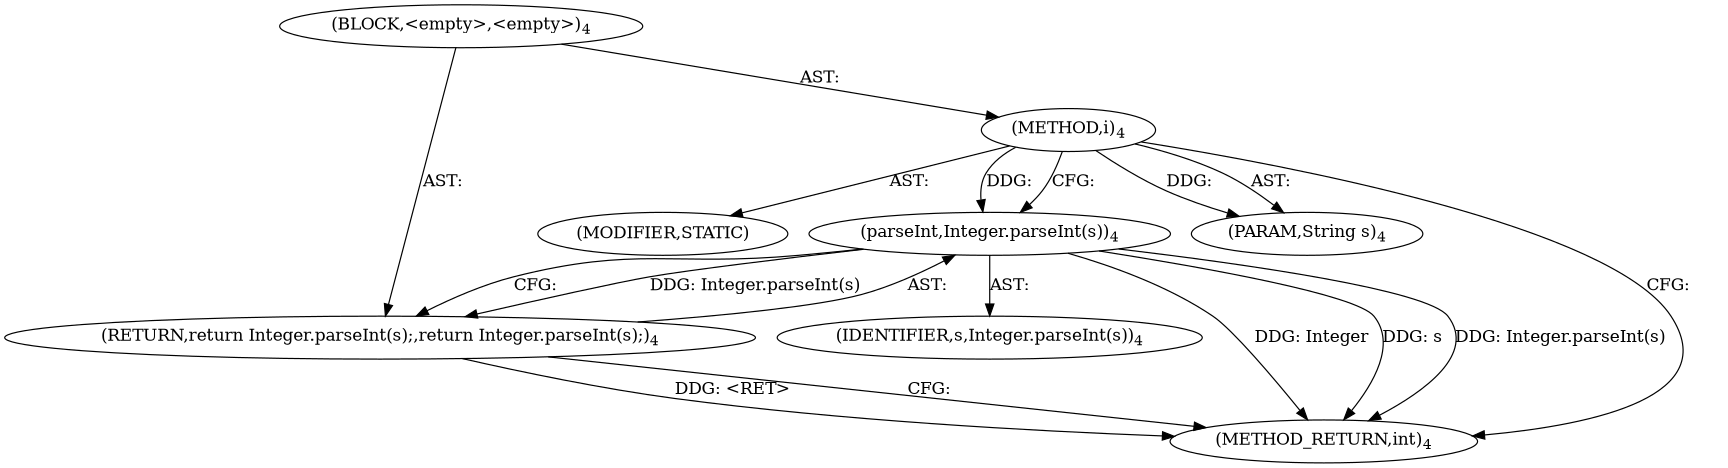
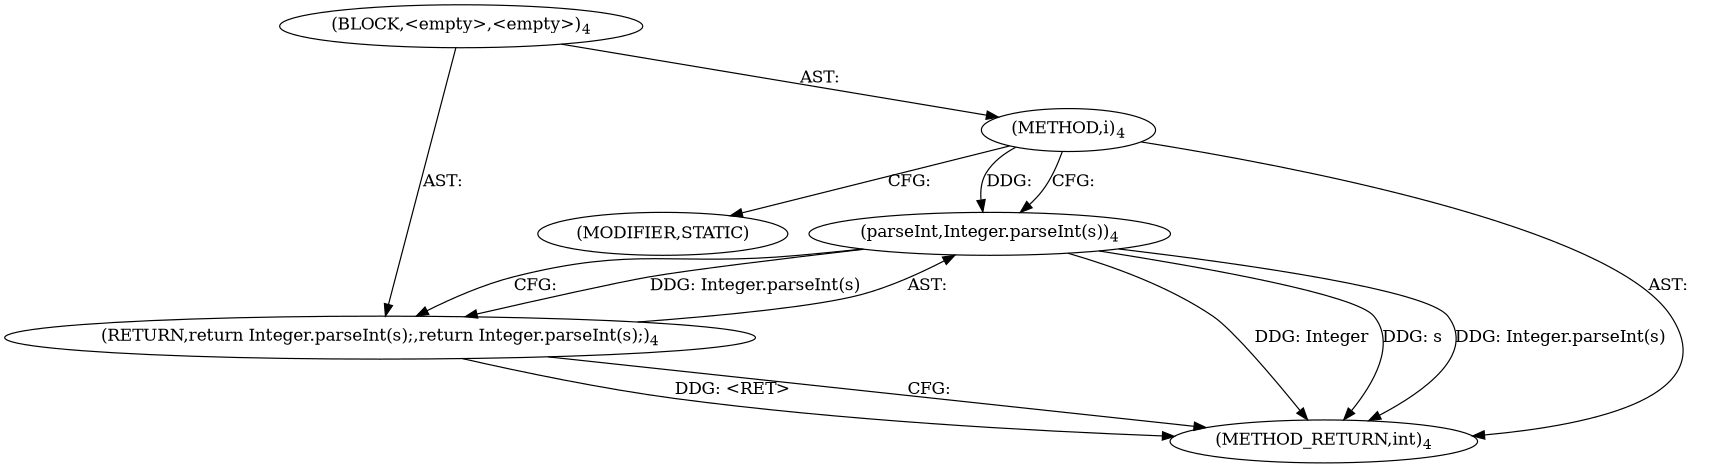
(912, 182) -> (912, 182)
(1307, 234) -> none
(1671, 286) -> (1671, 286)
(990, 338) -> none
